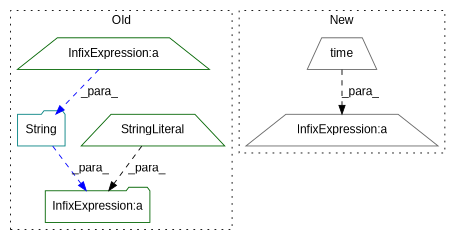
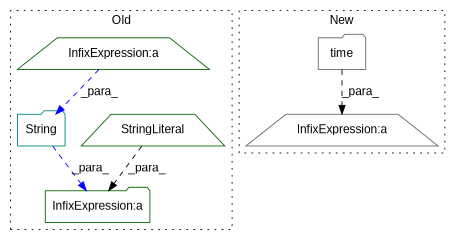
(342, 54) -> (342, 54)
